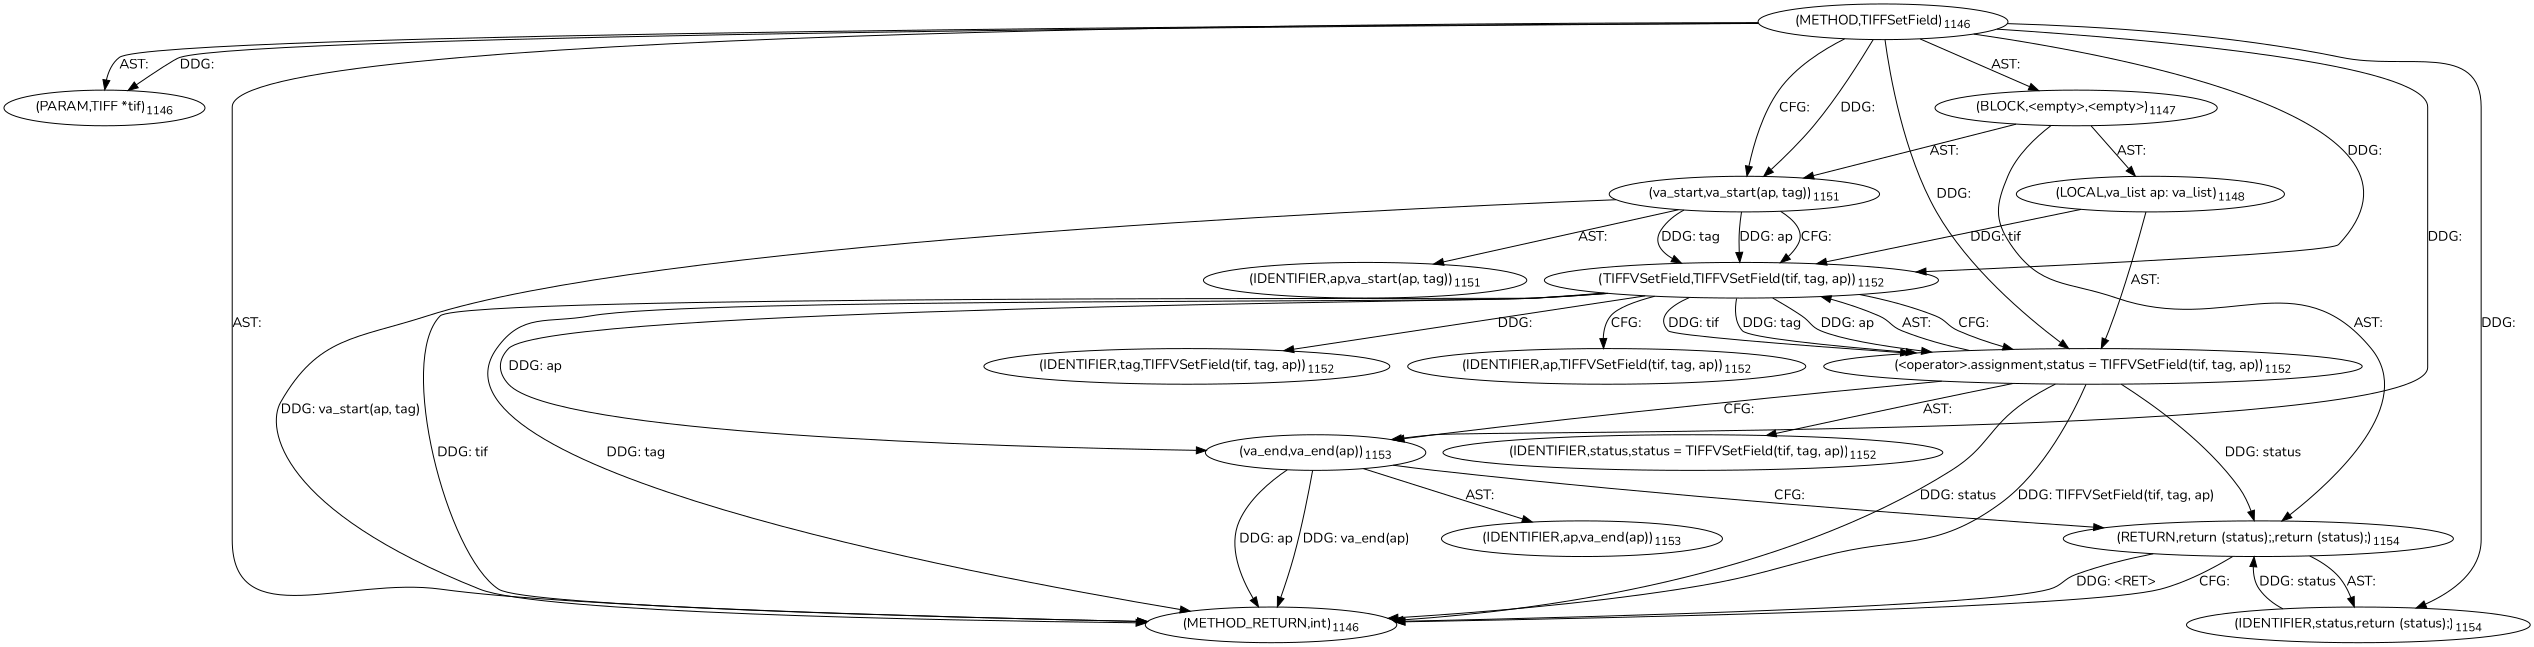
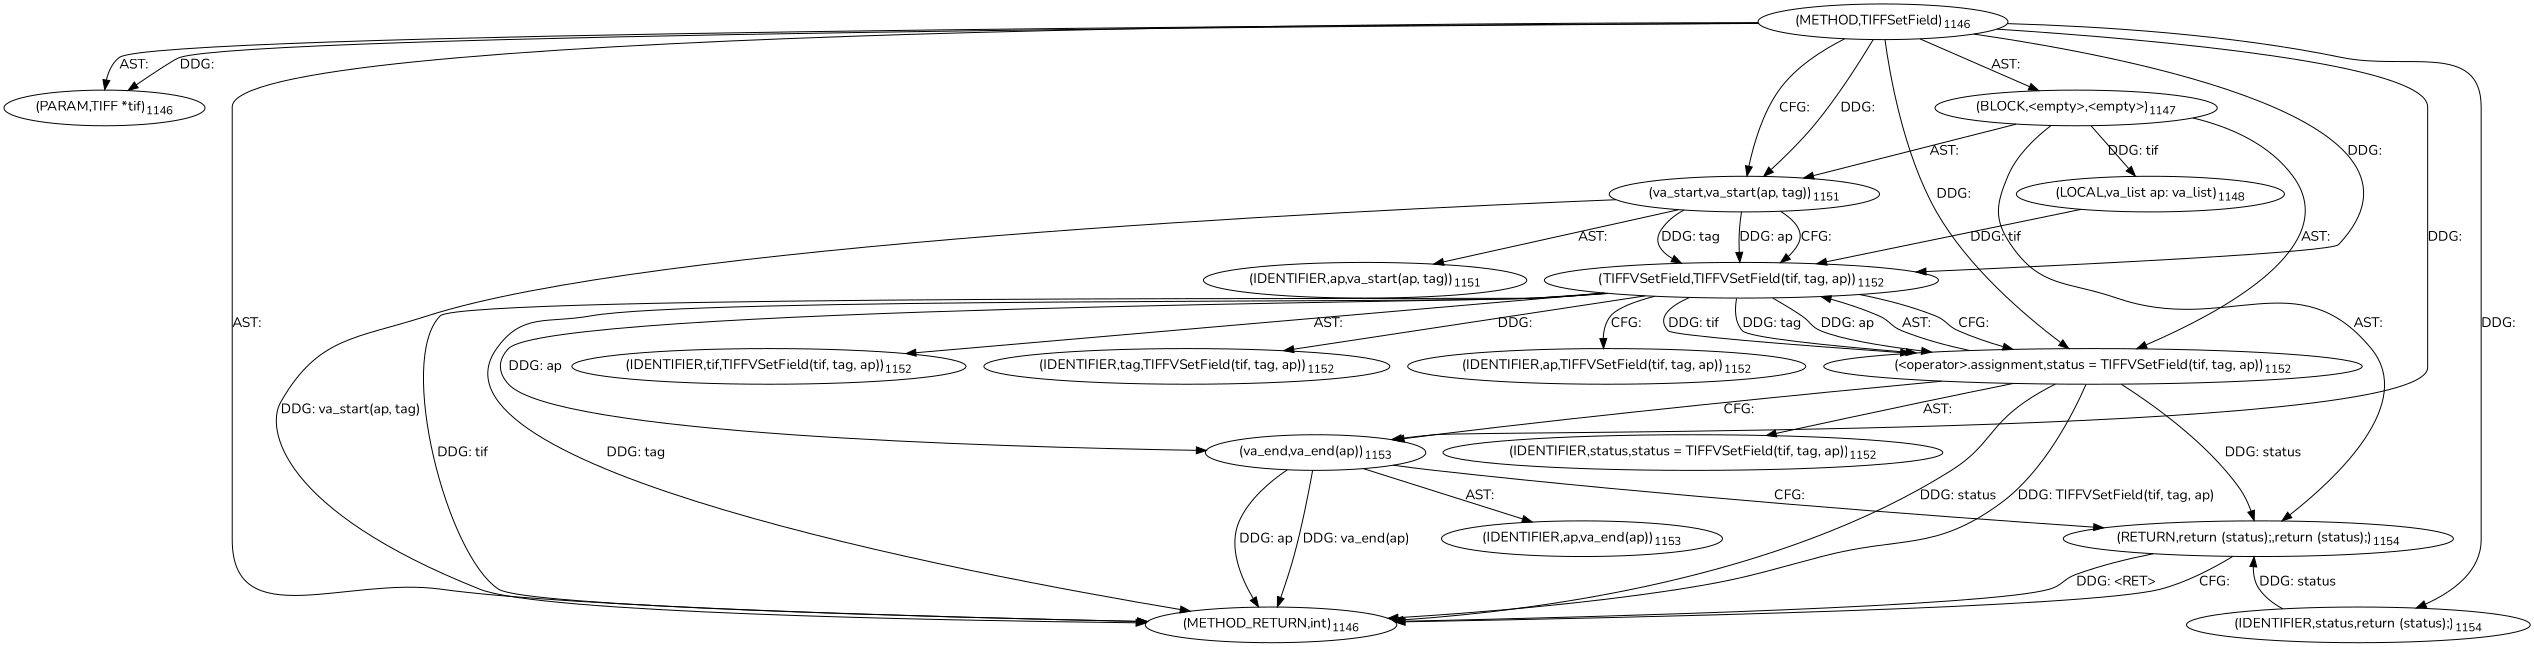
(2134, 151) -> (2134, 151)
(2127, 276) -> (2296, 240)
none -> (769, 366)
(2335, 573) -> none
